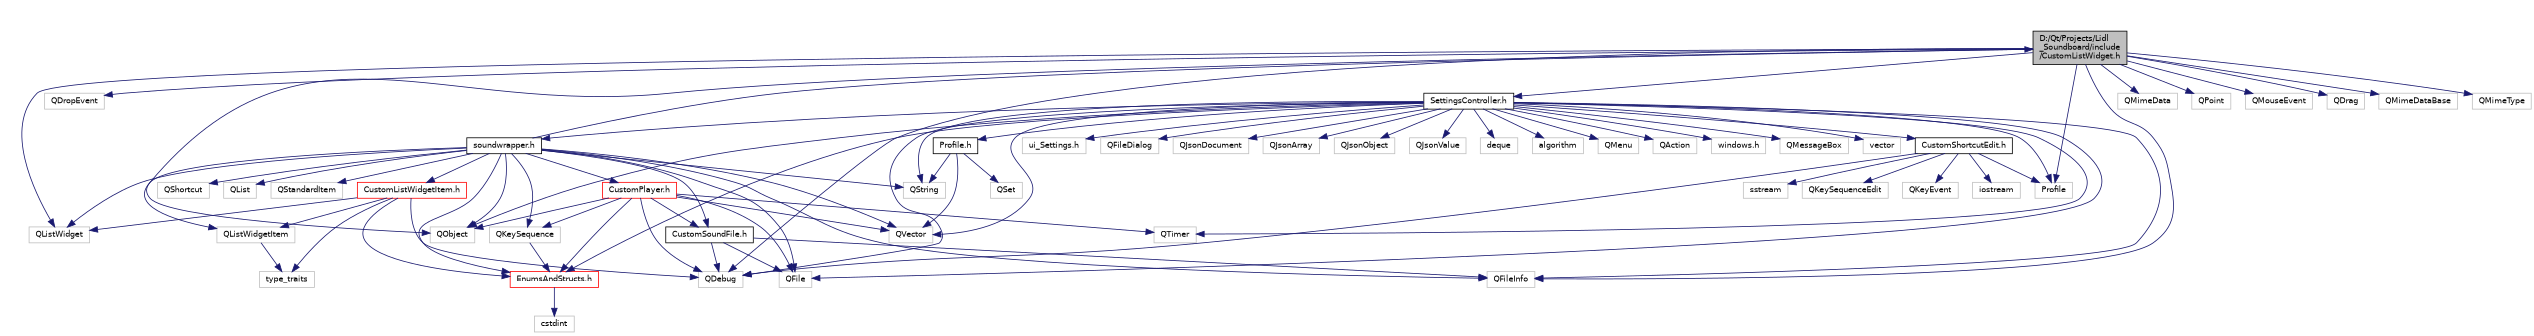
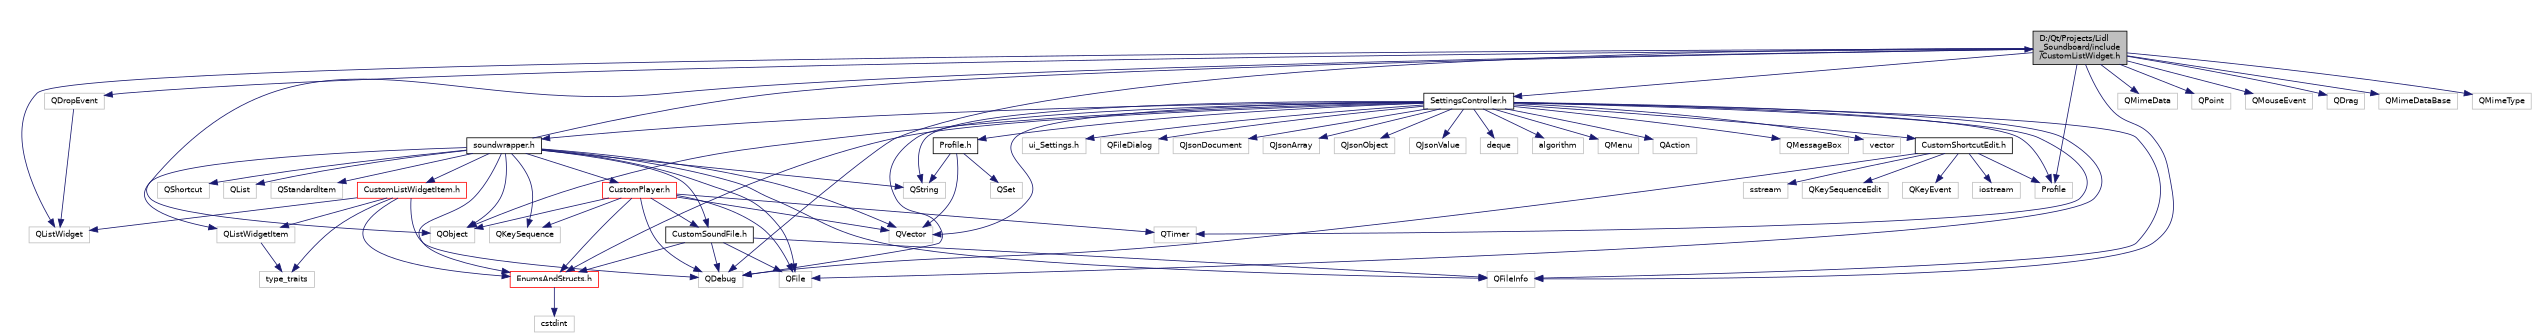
(1739, 146) -> none
(264, 162) -> (67, 164)
(537, 254) -> (636, 256)
